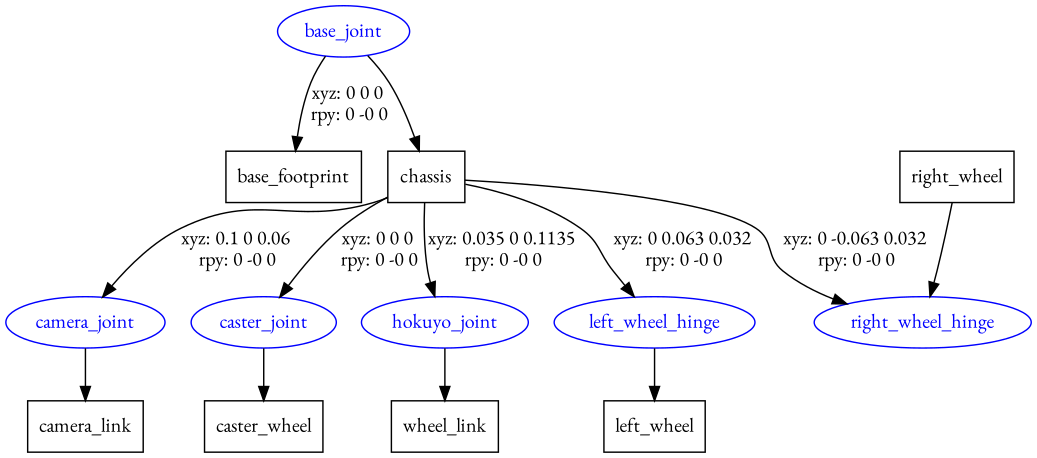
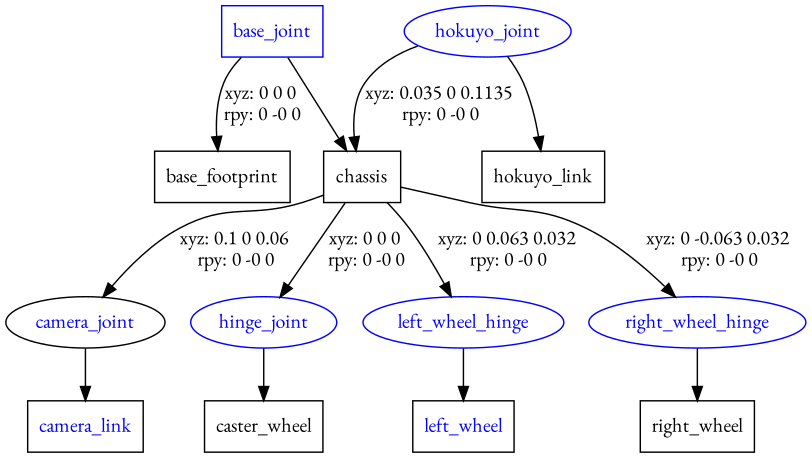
(344, 31) -> (272, 31)
(425, 243) -> (368, 79)
(944, 243) -> (697, 367)
(85, 322) -> (85, 322)
(264, 322) -> (264, 322)
(85, 426) -> (85, 426)
(445, 426) -> (543, 177)
(655, 426) -> (463, 426)
